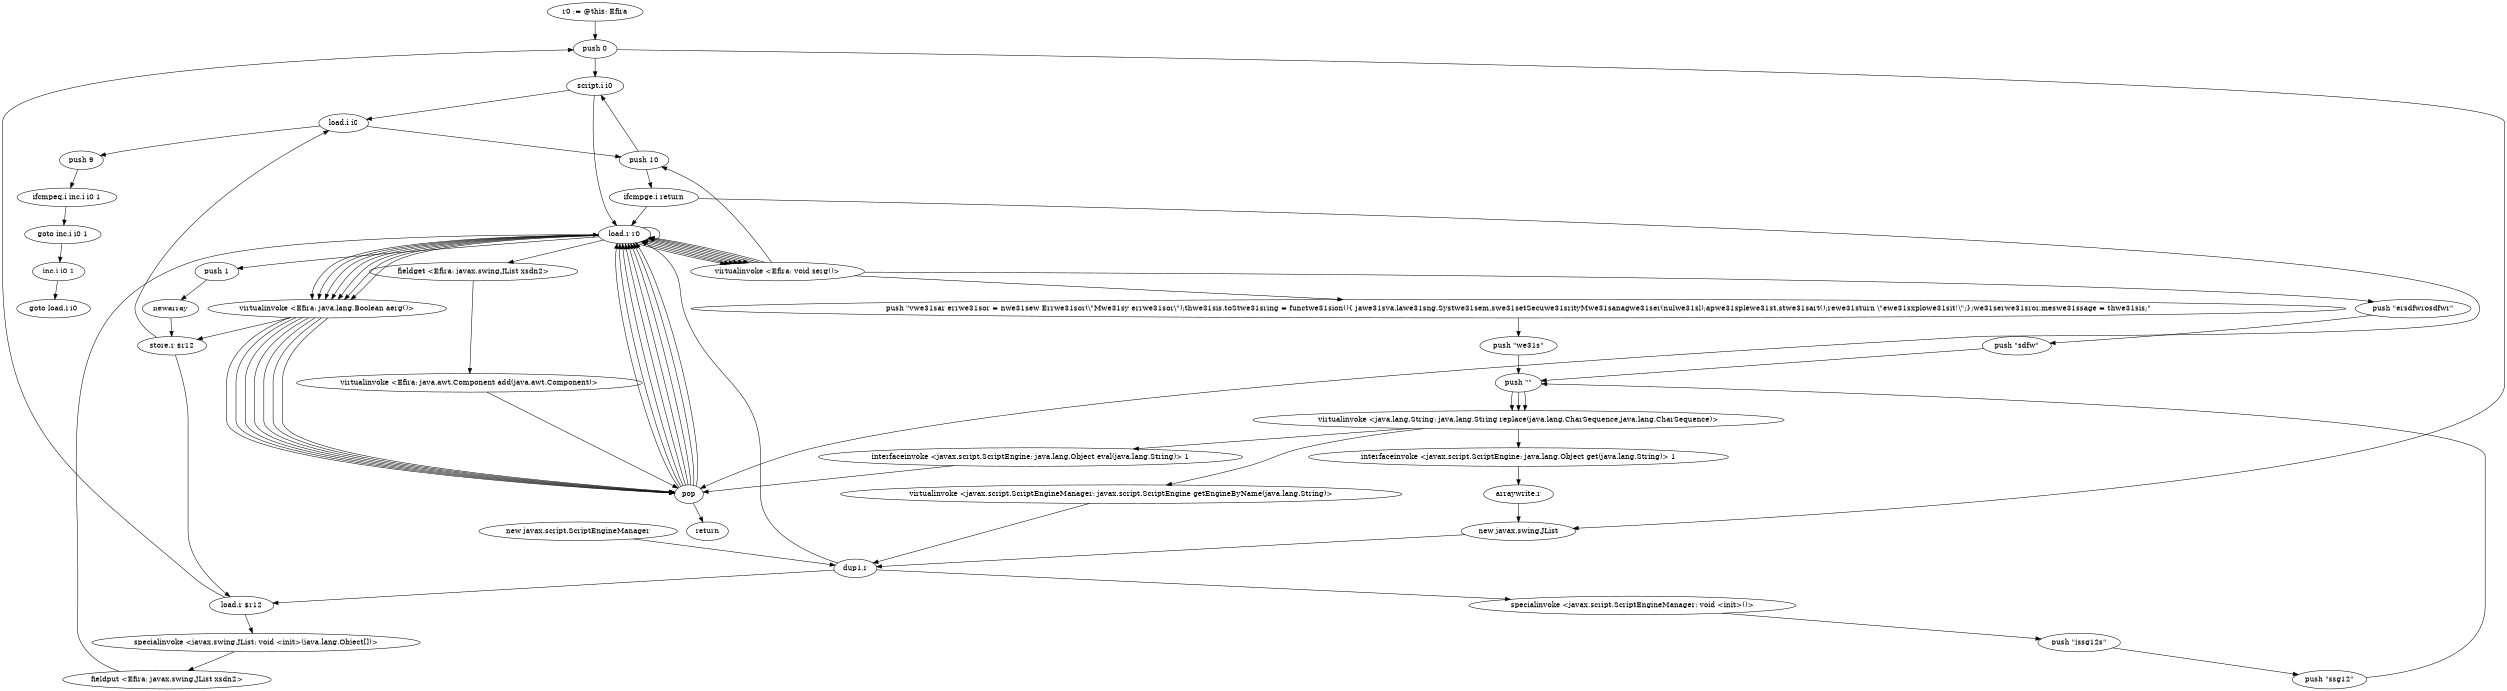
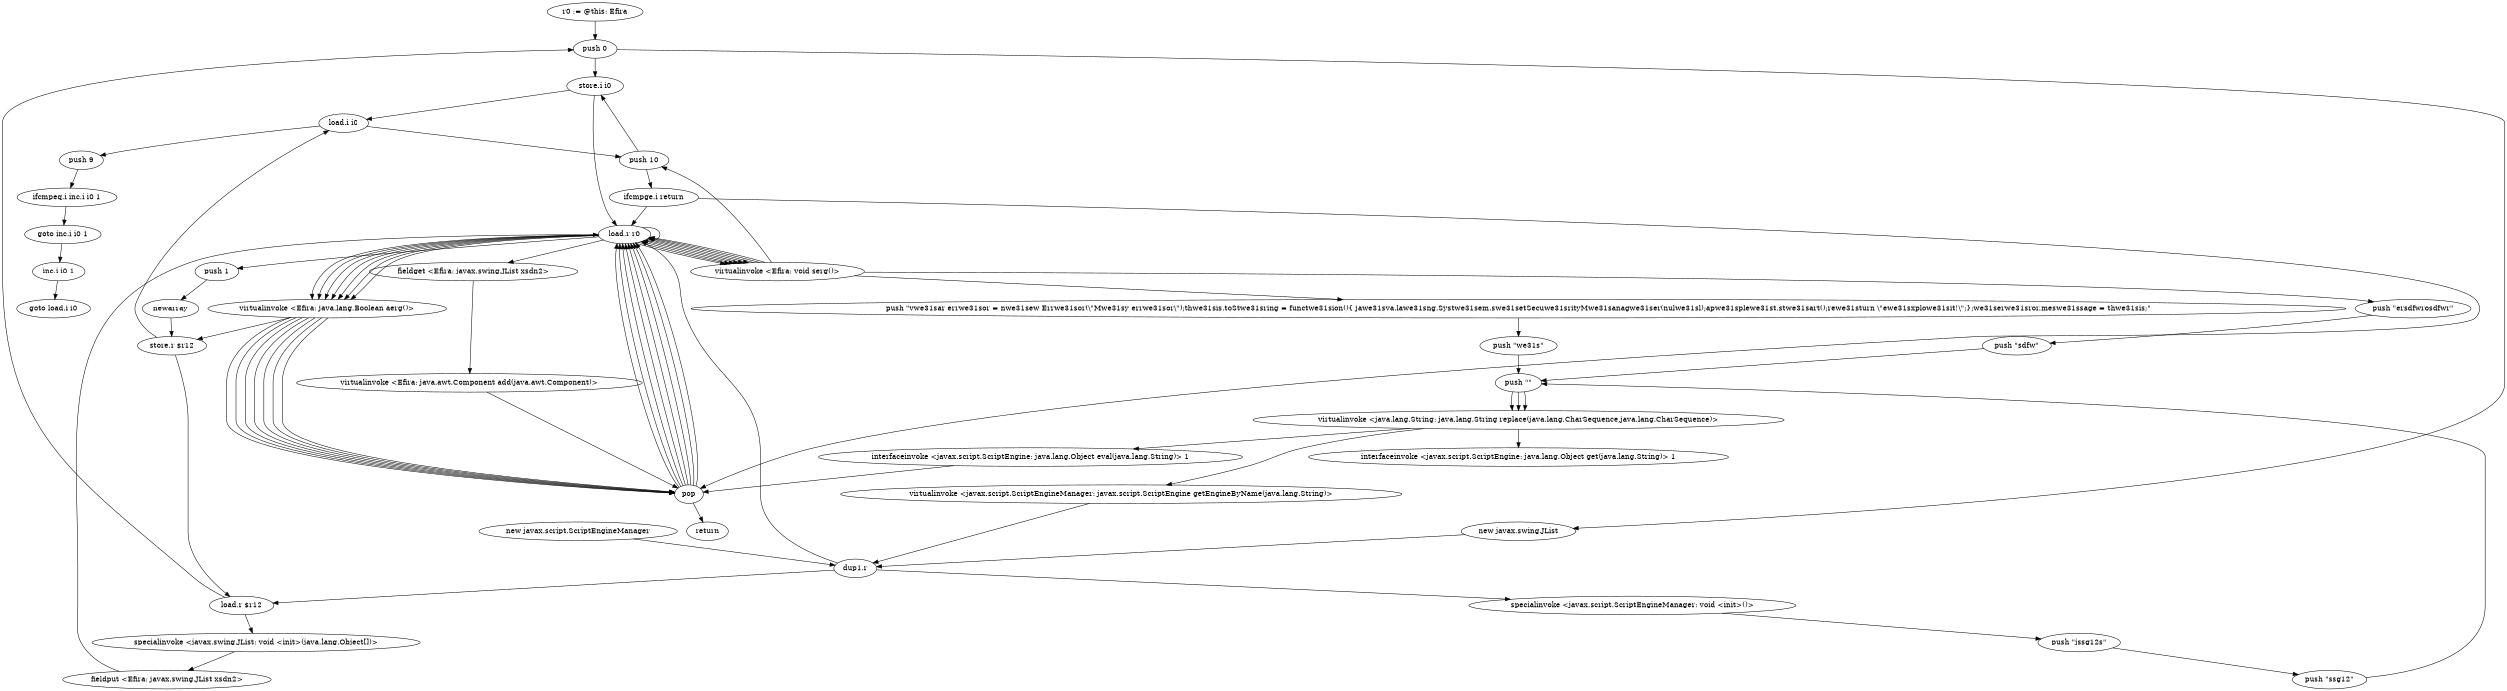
(595, 86) -> (595, 86)
(1519, 494) -> none
